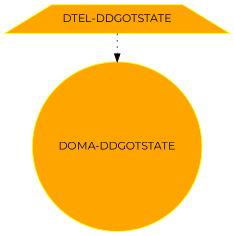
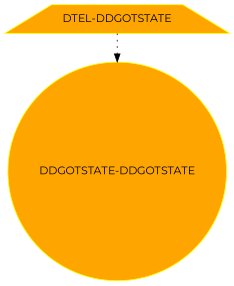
(117, 147) -> (117, 171)
